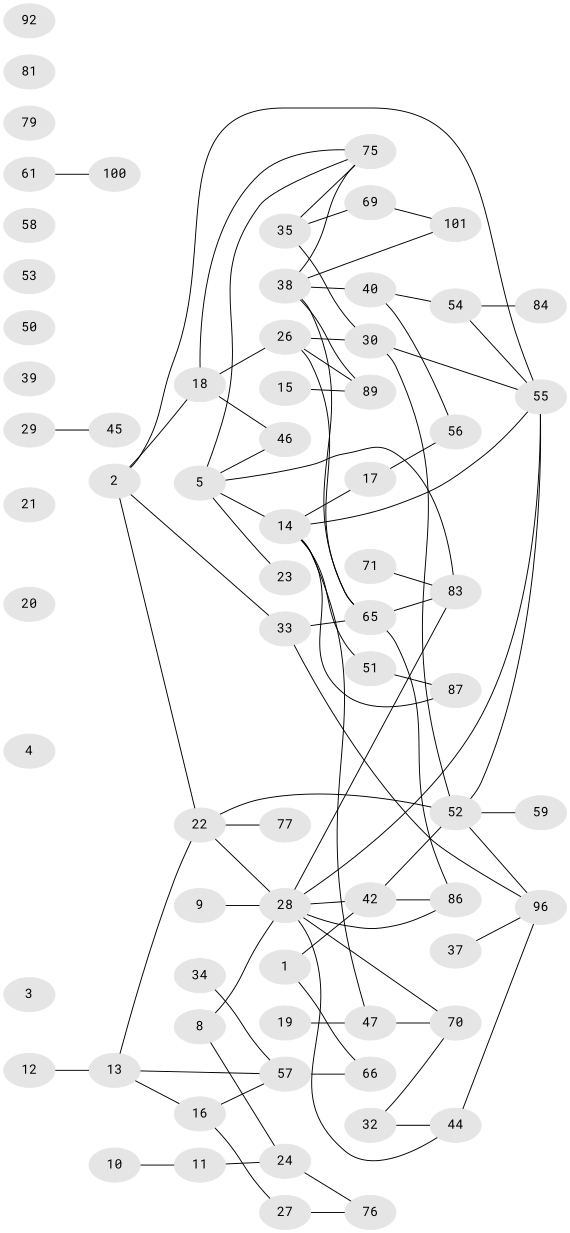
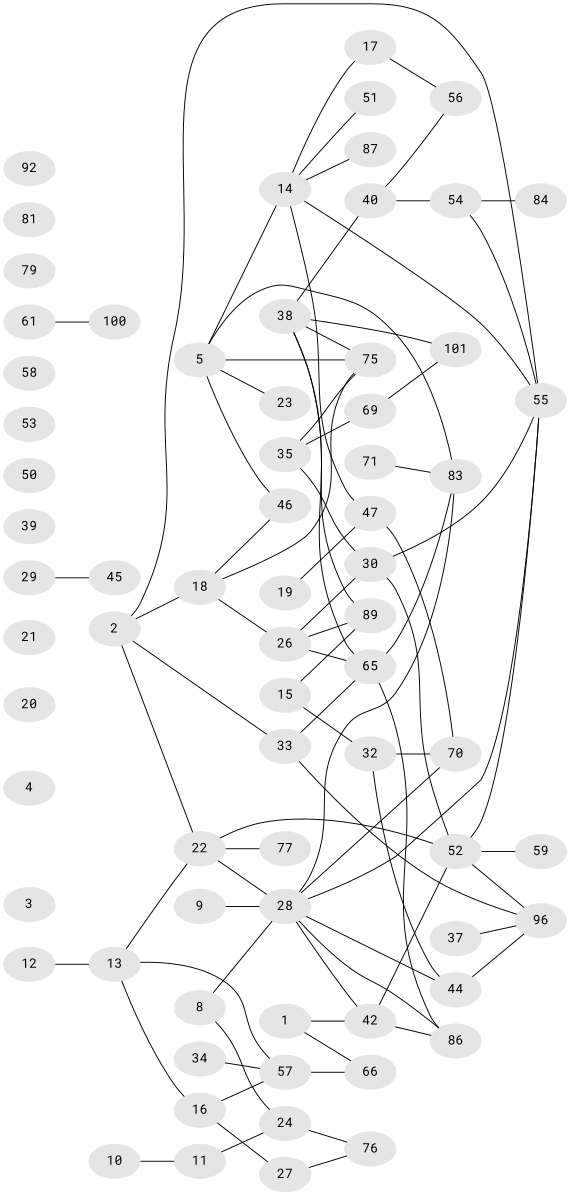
(417, 681) -> none
none -> (328, 725)
